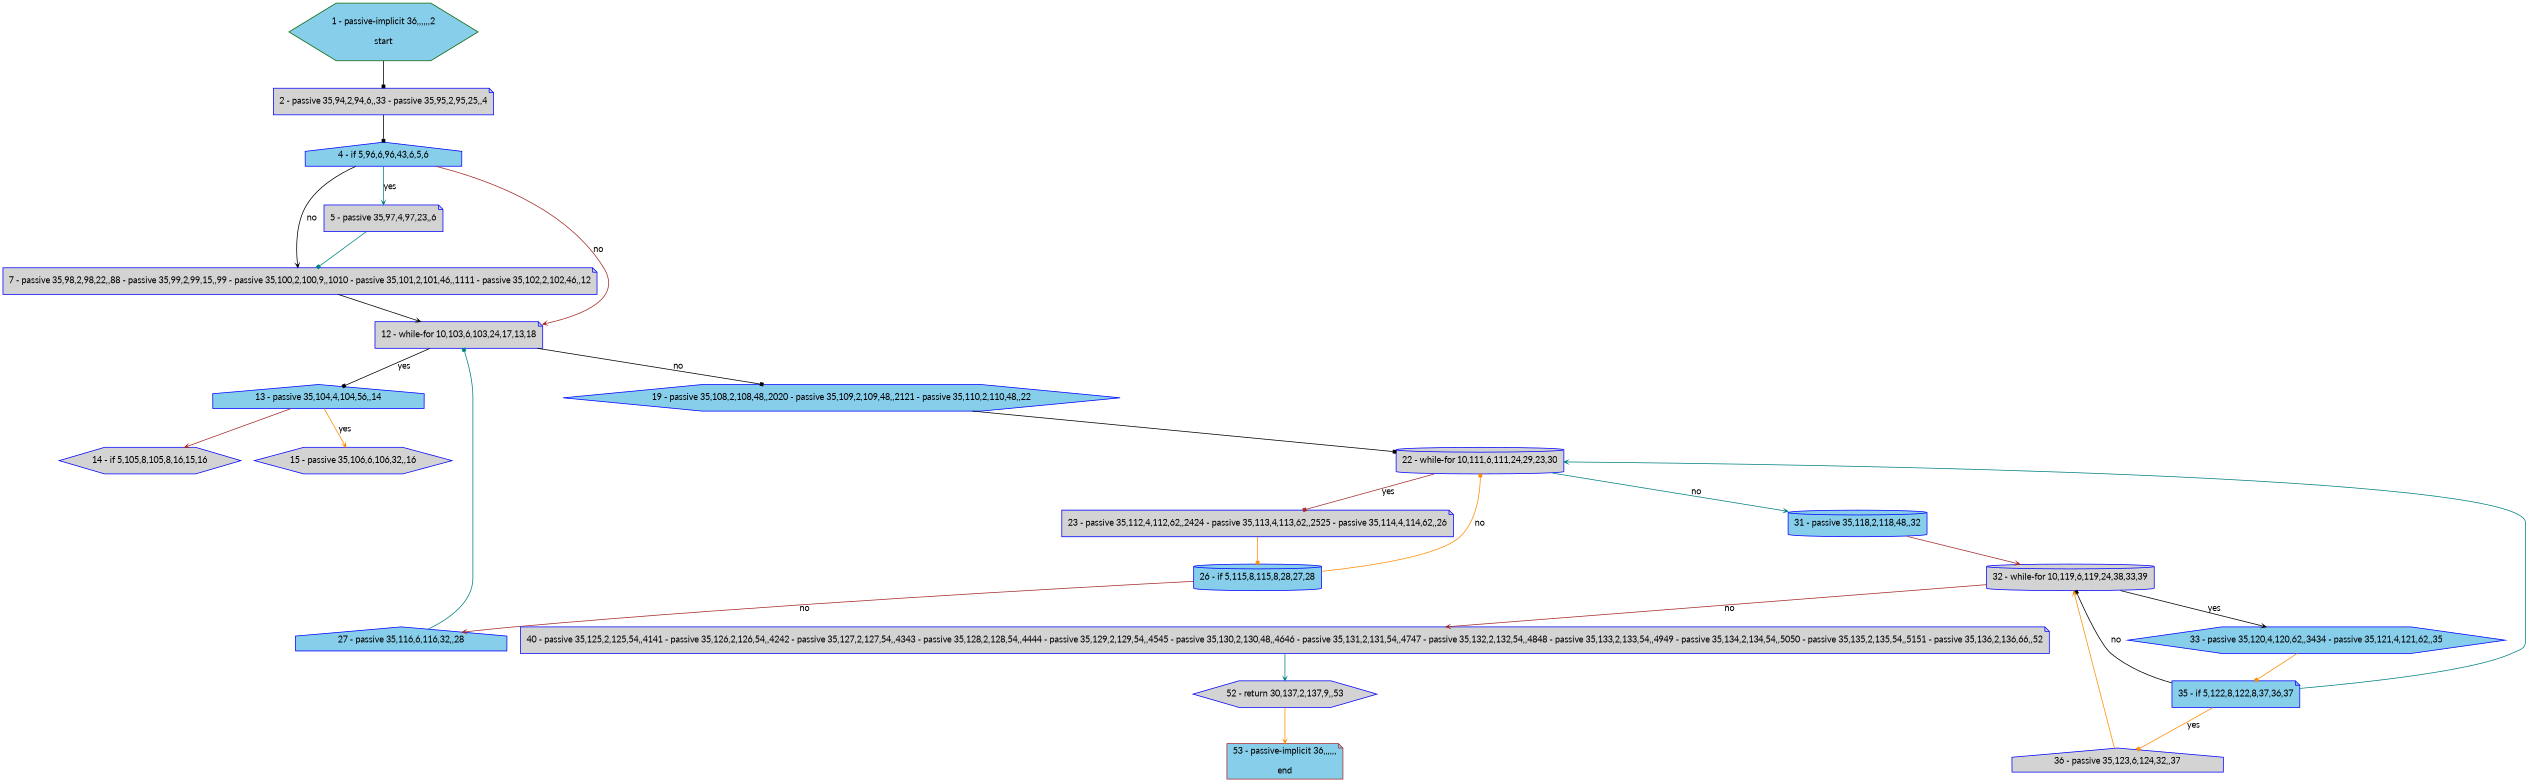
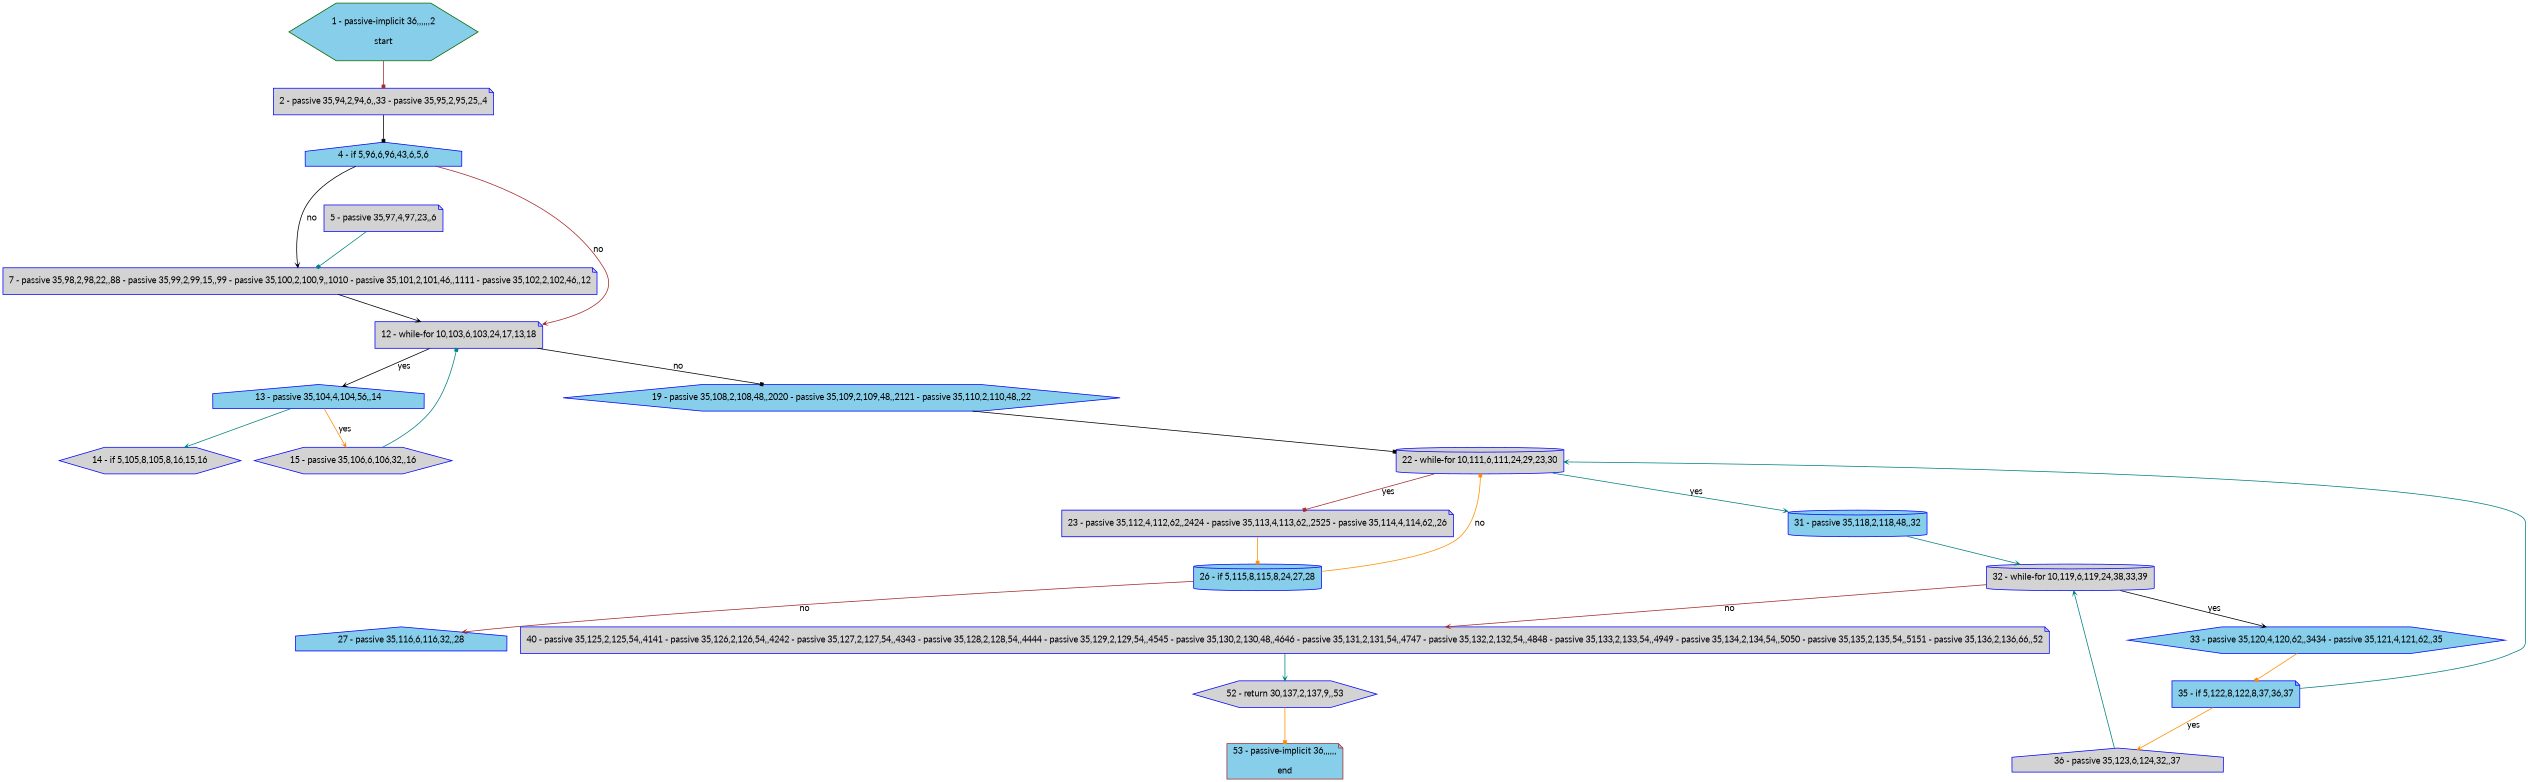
(383, 73) -> (383, 73)
(383, 184) -> none
(388, 367) -> (388, 367)
(240, 427) -> (240, 427)
(1696, 492) -> (1696, 492)
(473, 500) -> (432, 410)
(1962, 550) -> (1962, 550)
(1258, 577) -> (1258, 577)
(2111, 653) -> none
(2095, 671) -> (2095, 671)
(1285, 724) -> (1285, 724)
(2177, 728) -> (2177, 728)
